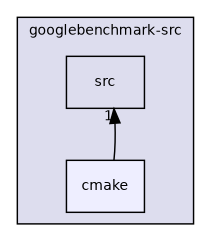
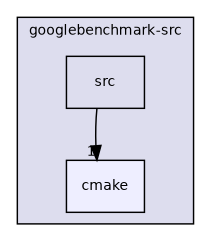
(115, 142) -> (96, 127)
